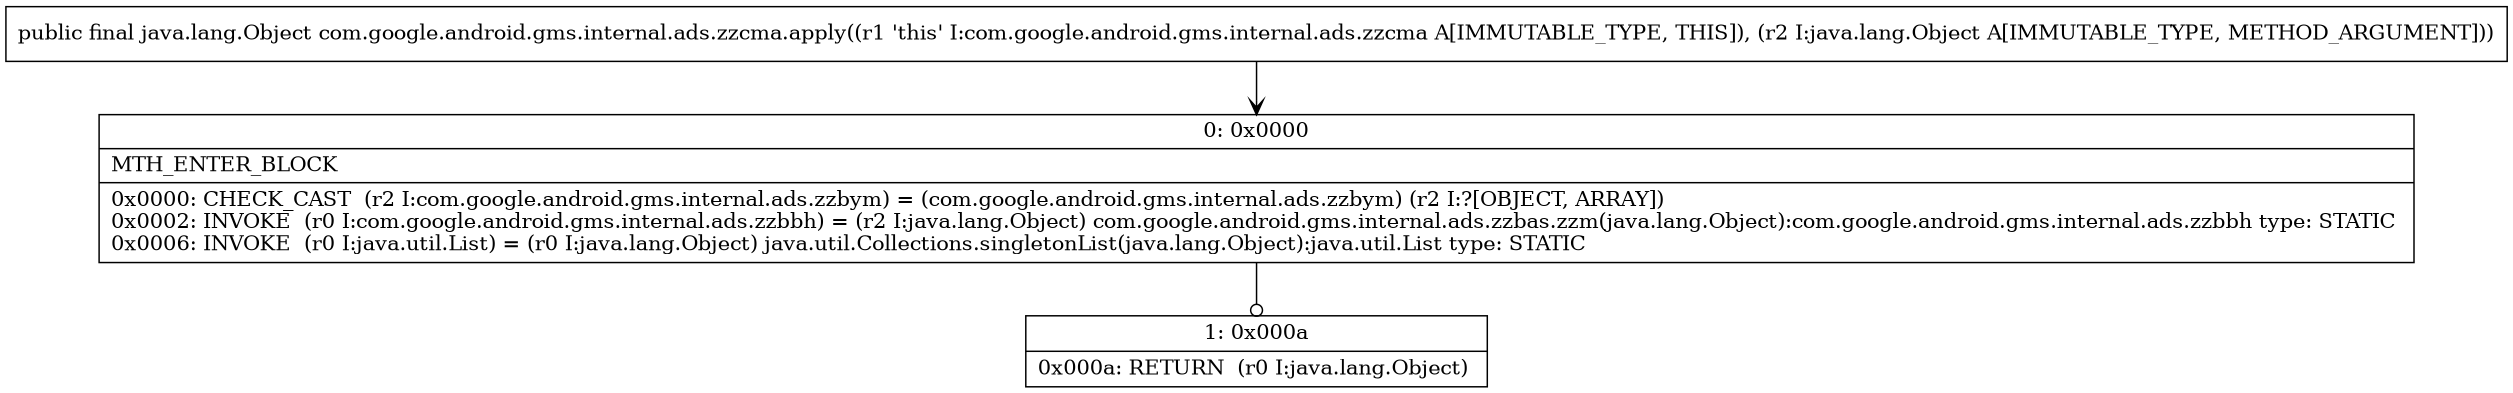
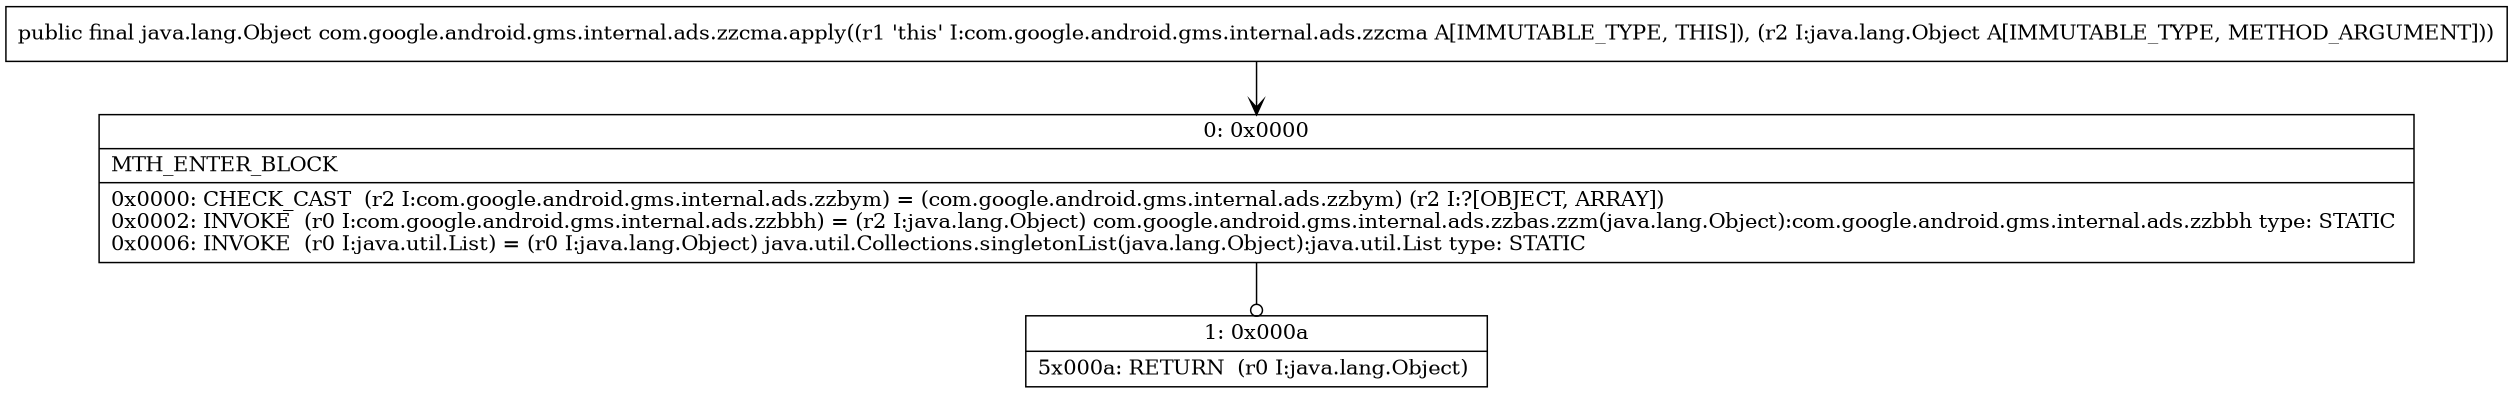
(1257, 368) -> (1257, 368)
